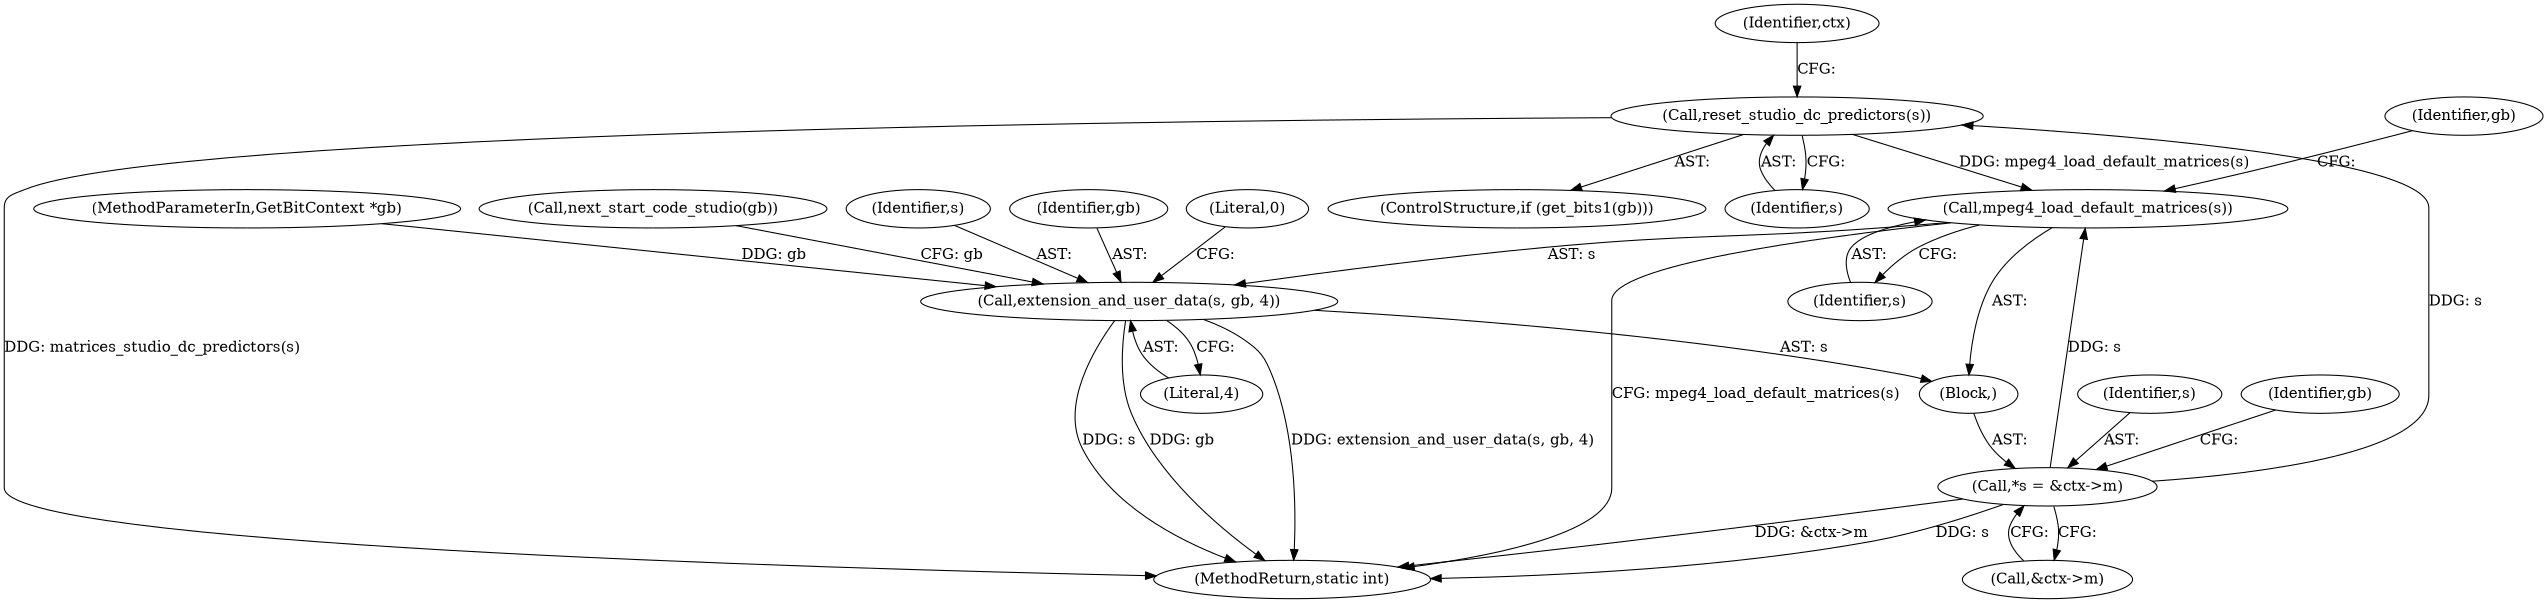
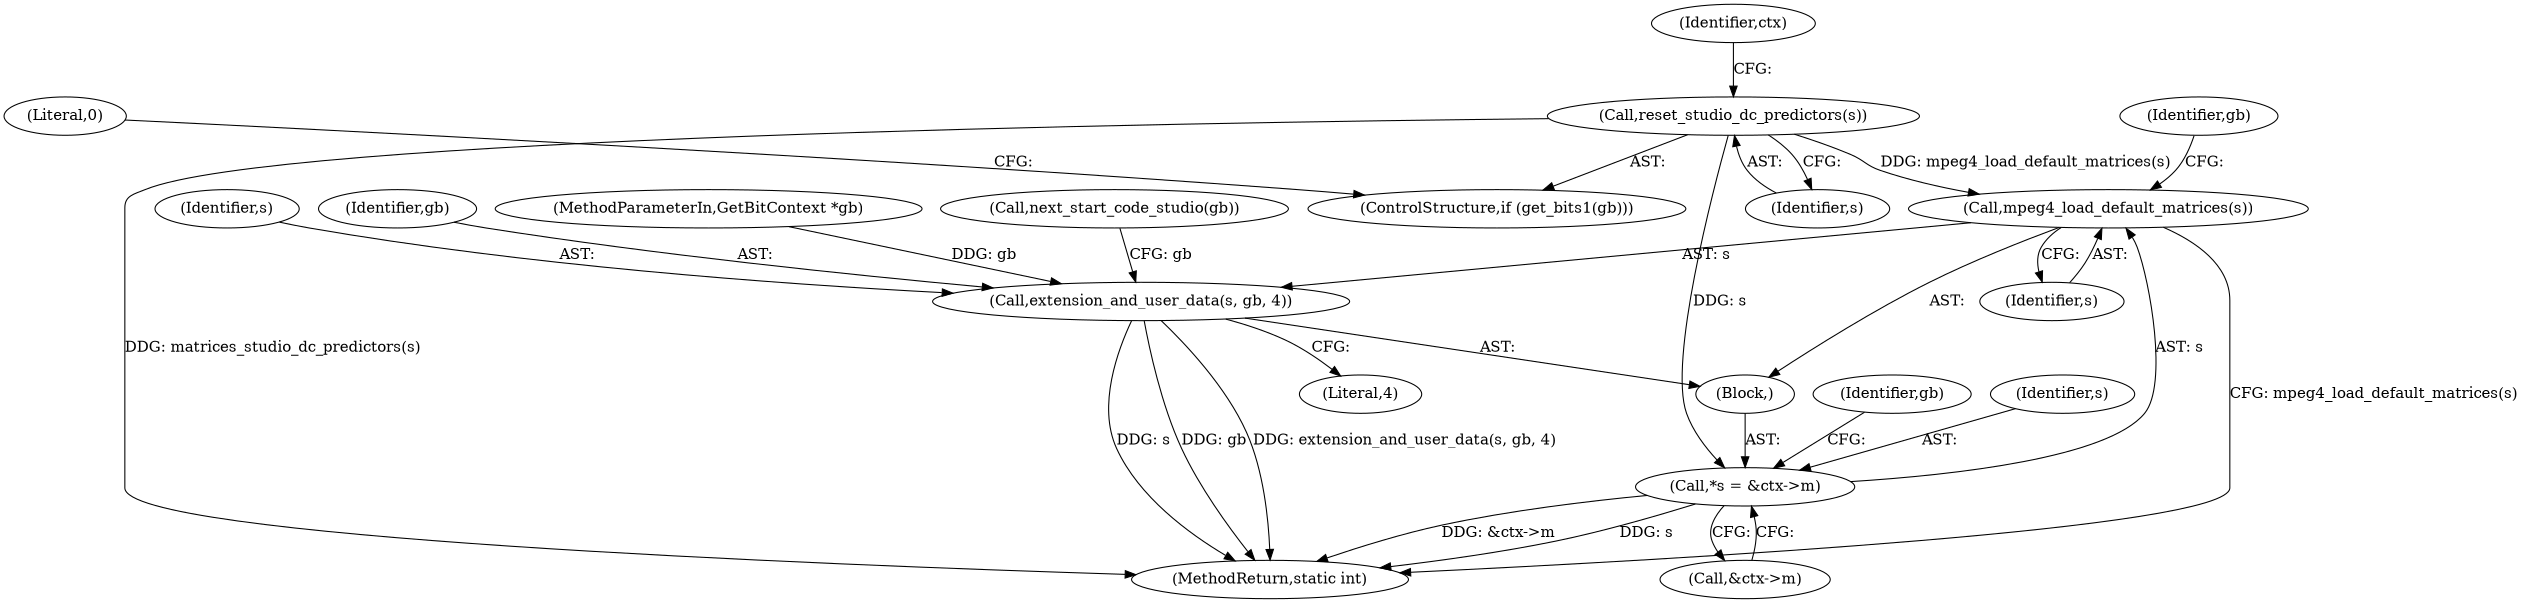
(2429, 217) -> (1690, 301)
(1193, 251) -> (739, 153)
(1805, 348) -> (1500, 348)
(2095, 348) -> (2180, 348)
(1145, 359) -> none
